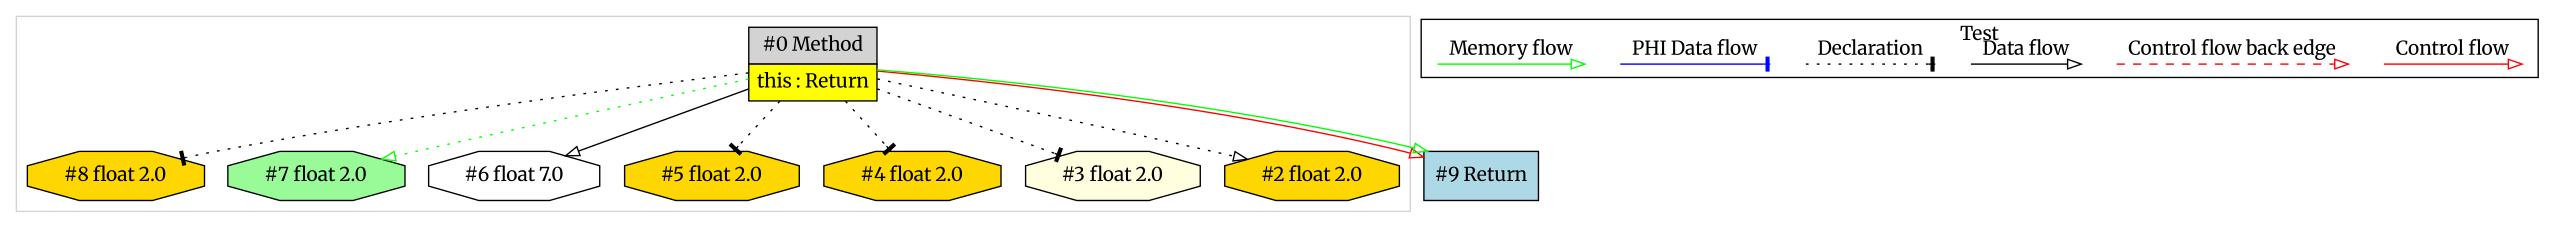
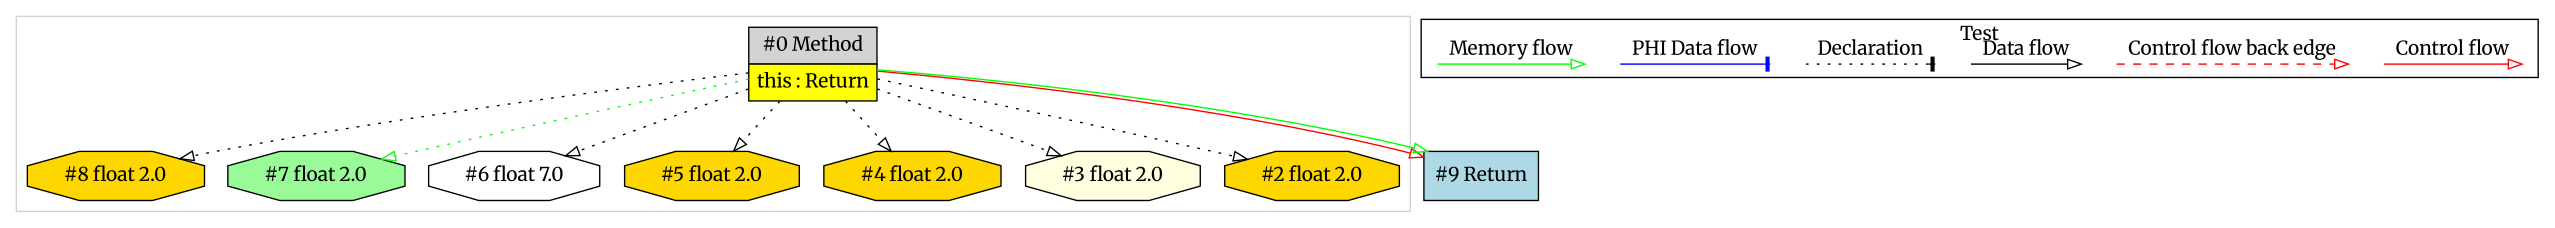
(467, 110) -> (470, 110)
(664, 120) -> (664, 120)
(966, 121) -> (963, 120)
(759, 124) -> (761, 121)
(866, 124) -> (864, 121)
